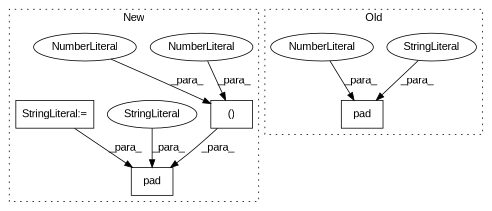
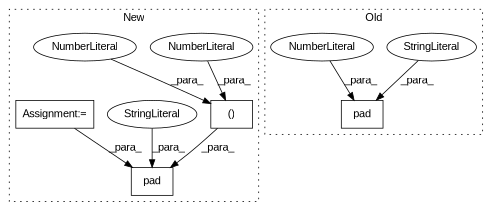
(55, 114) -> (55, 114)
